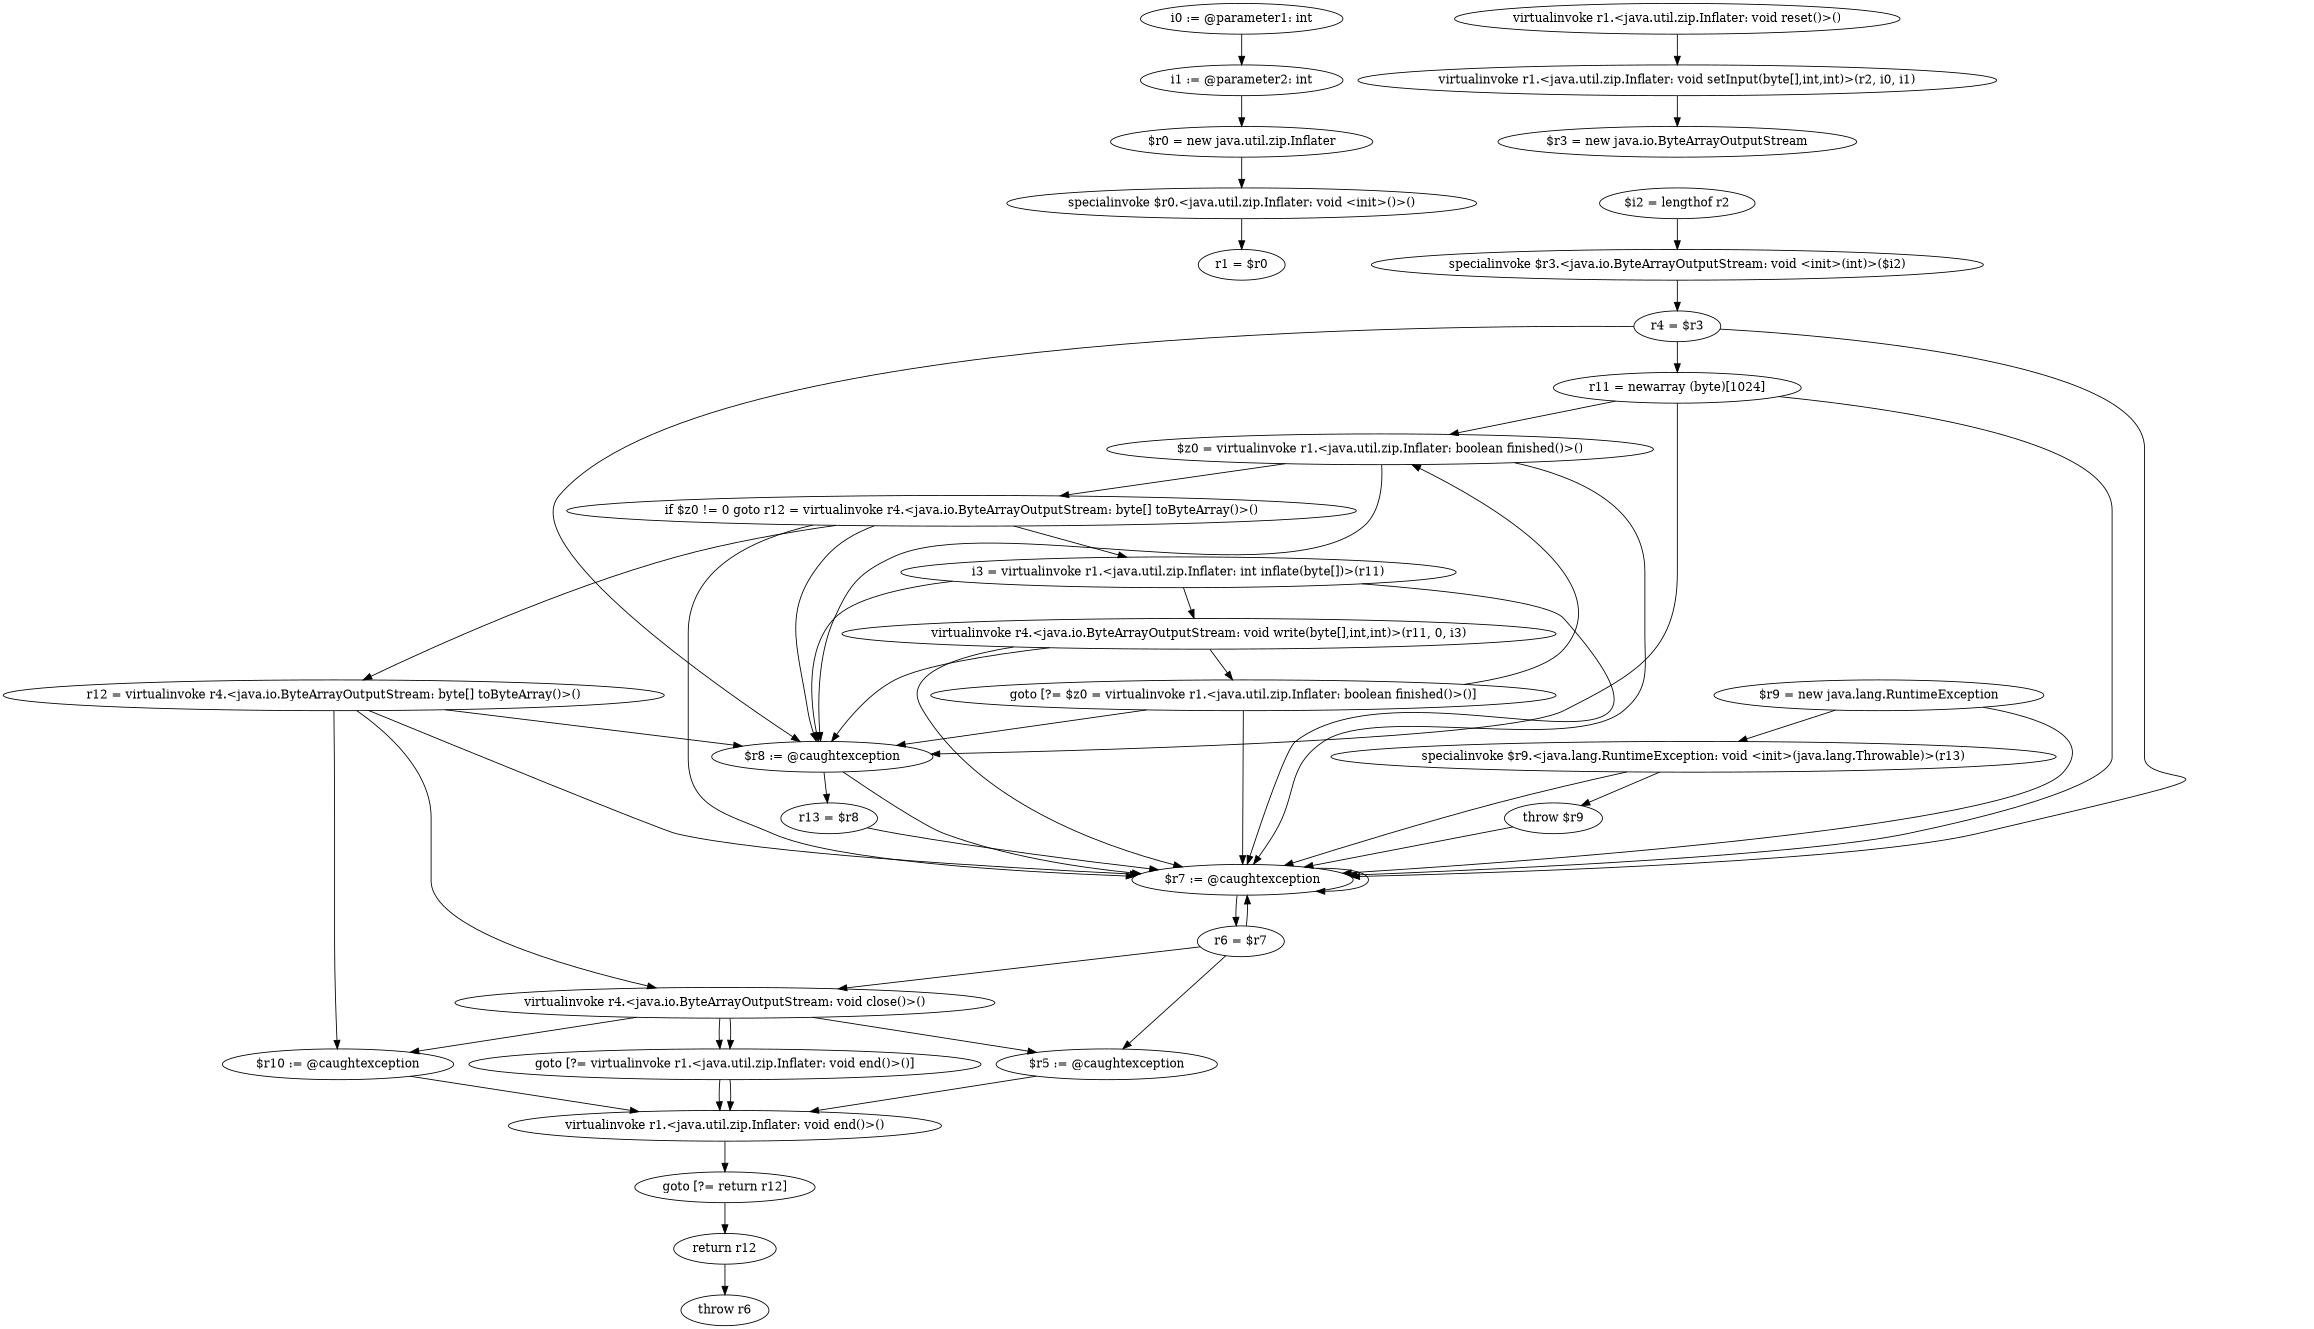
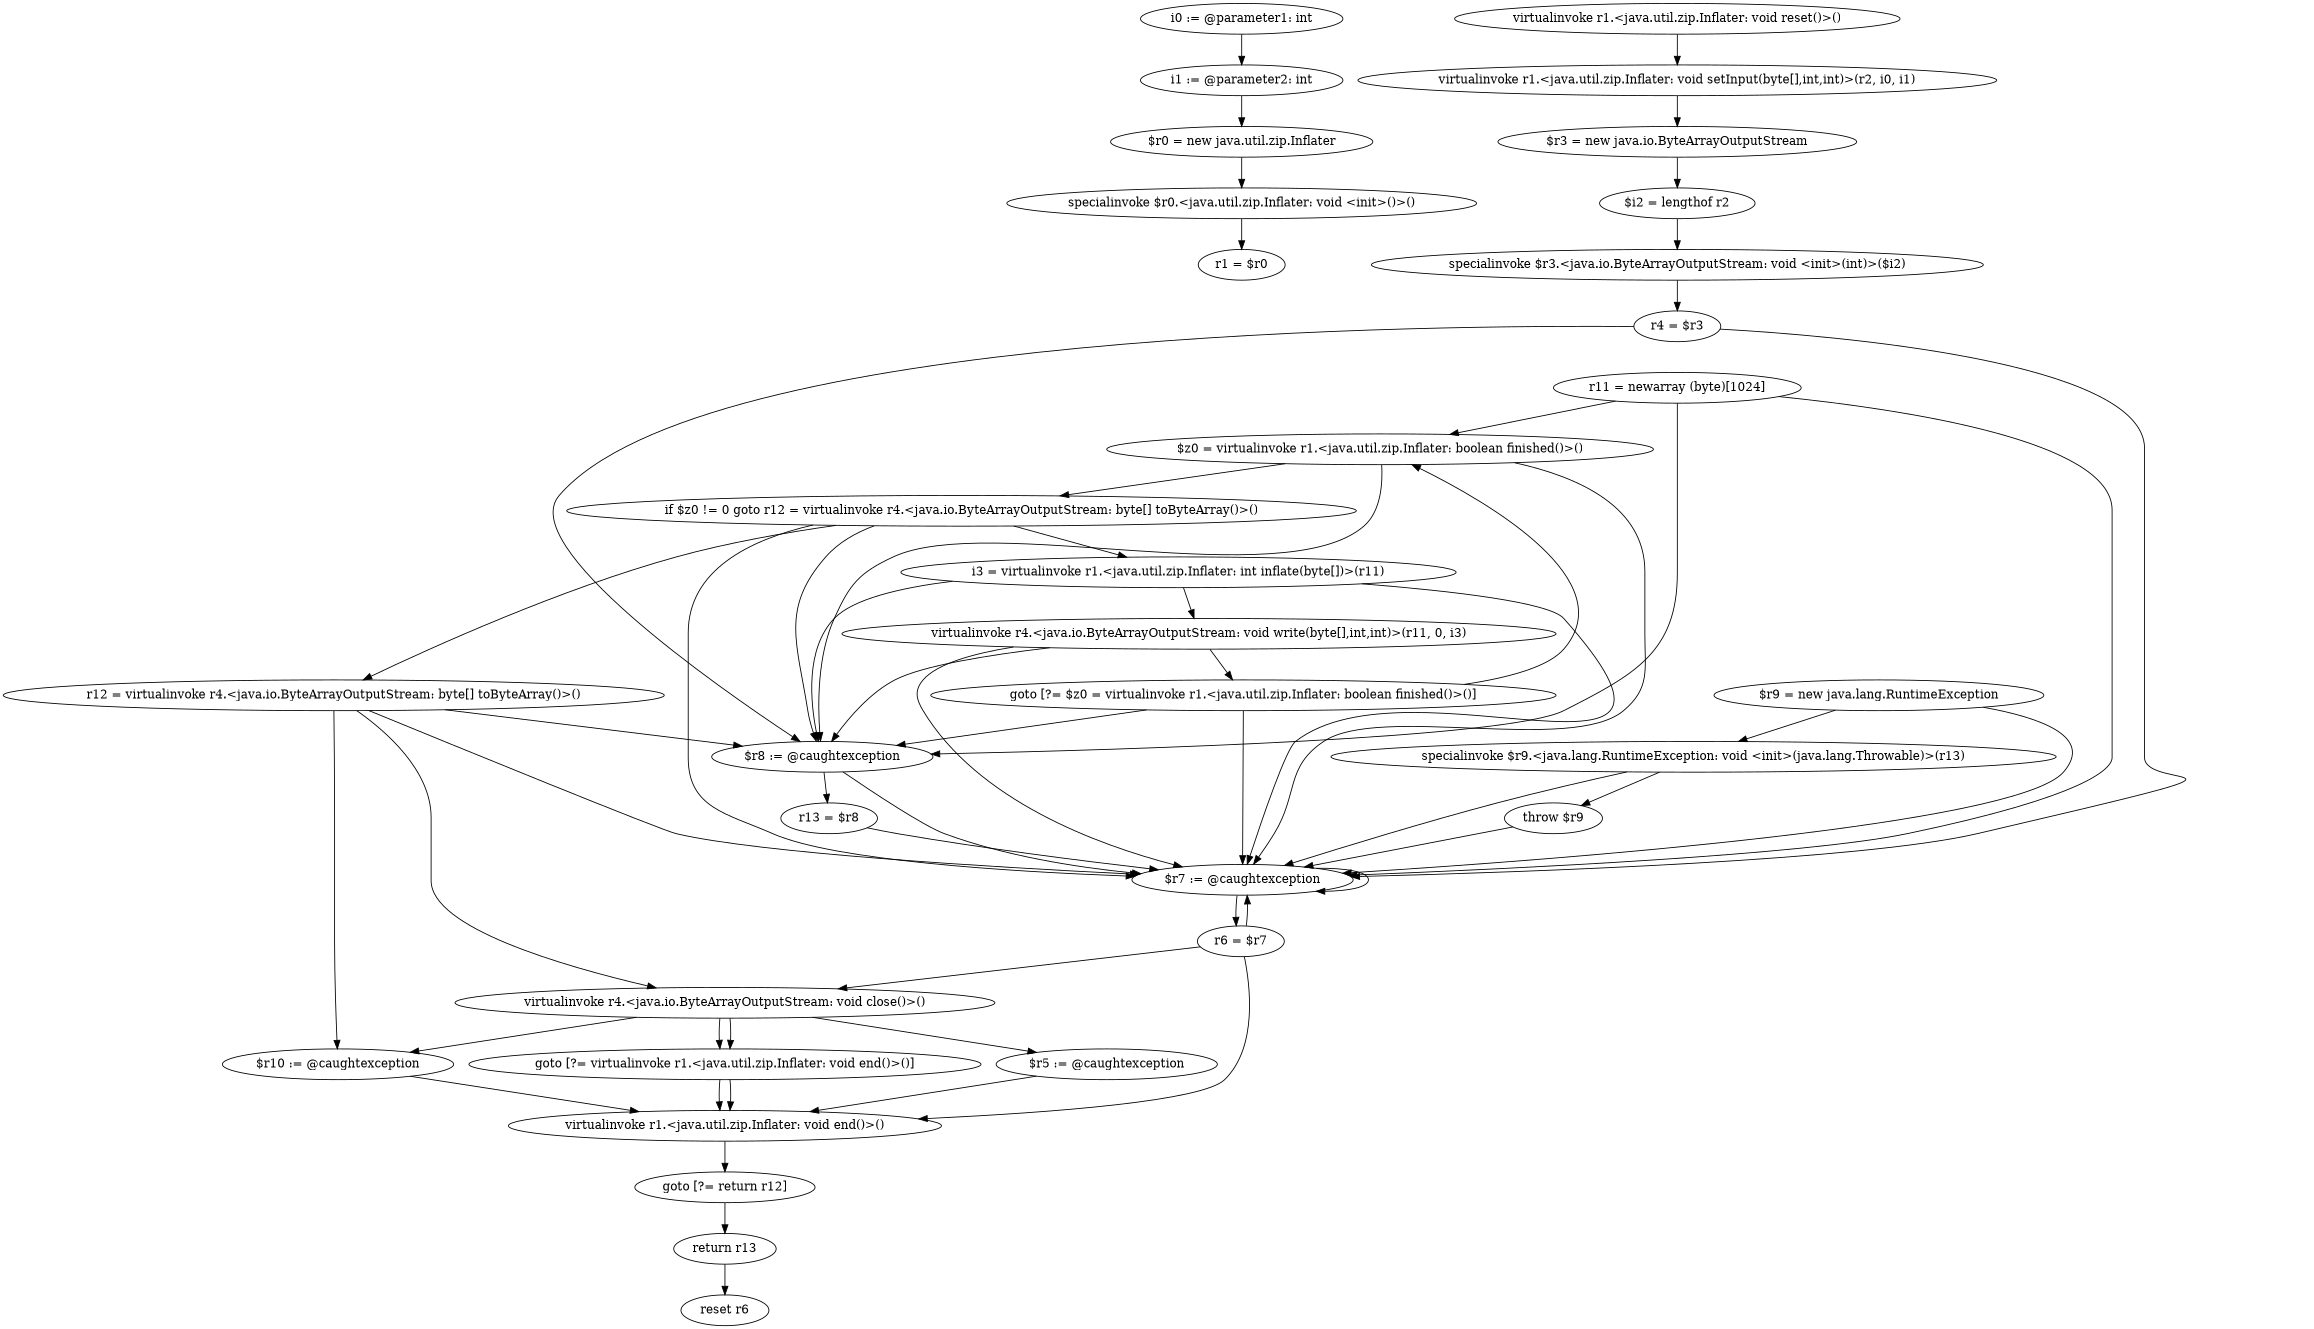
none -> (1677, 168)
(1677, 353) -> none
(1178, 999) -> (1142, 1101)
(725, 1249) -> (725, 1249)
(725, 1310) -> (725, 1310)
